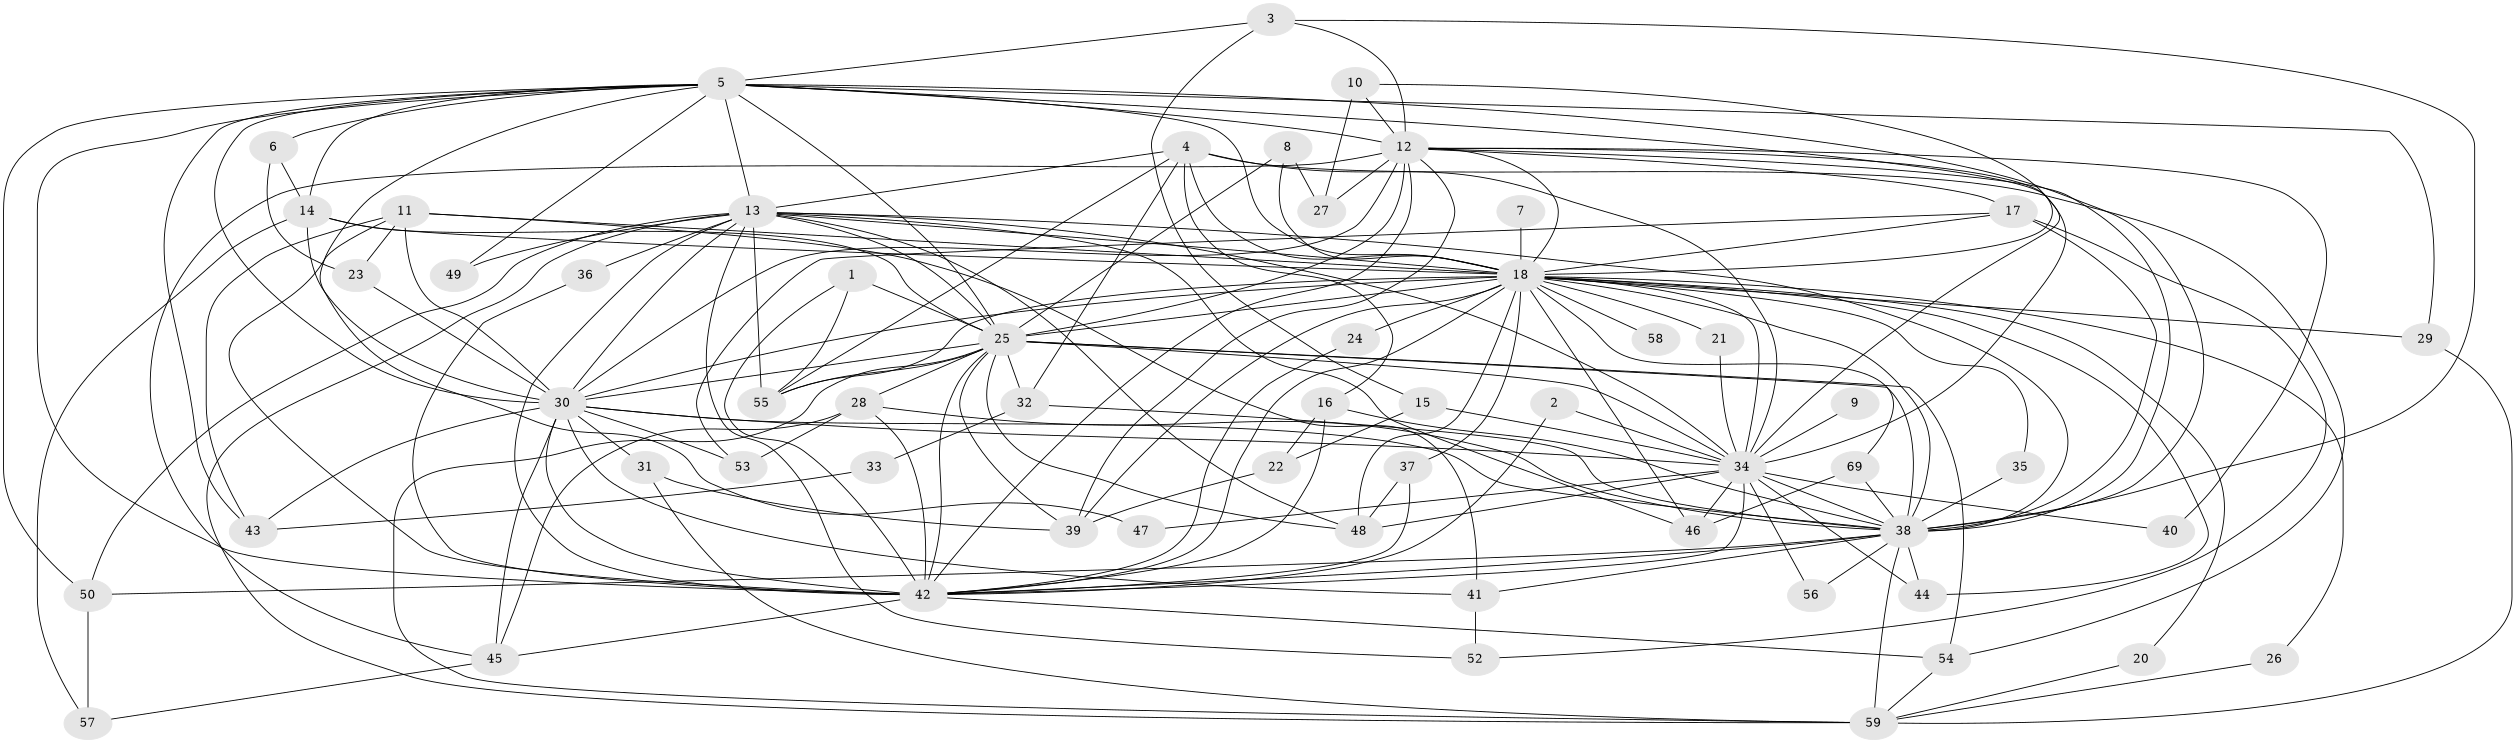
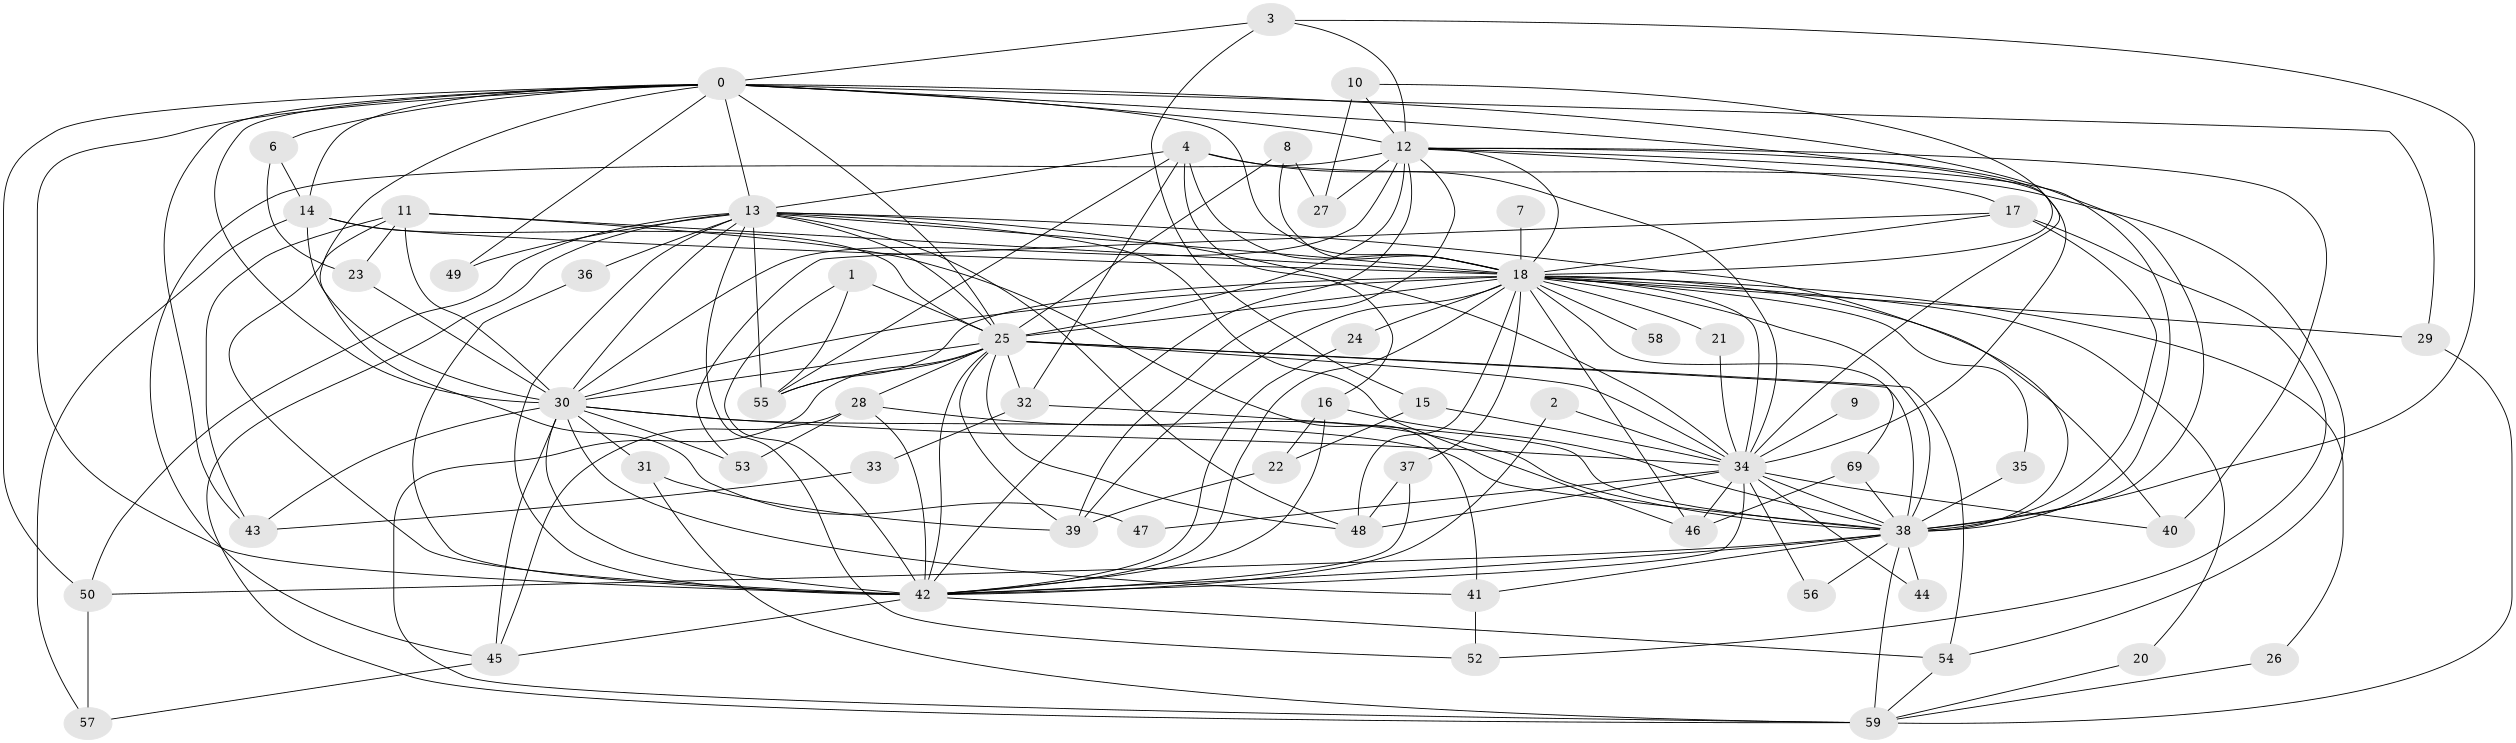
(722, 84) -> (722, 84)
(2055, 358) -> (1888, 316)
